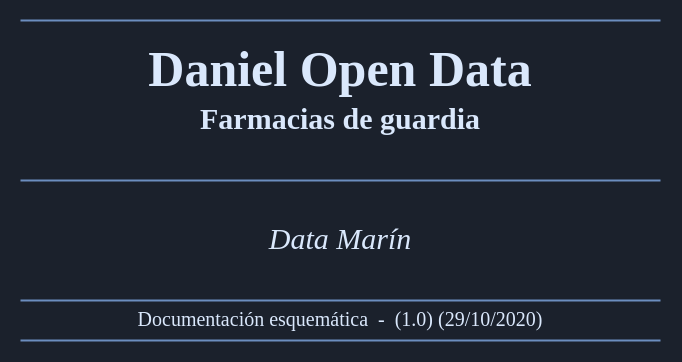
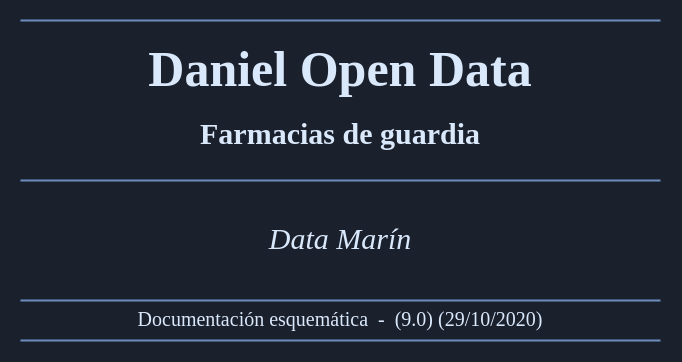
(341, 121) -> (341, 136)
(341, 319) -> (341, 319)
